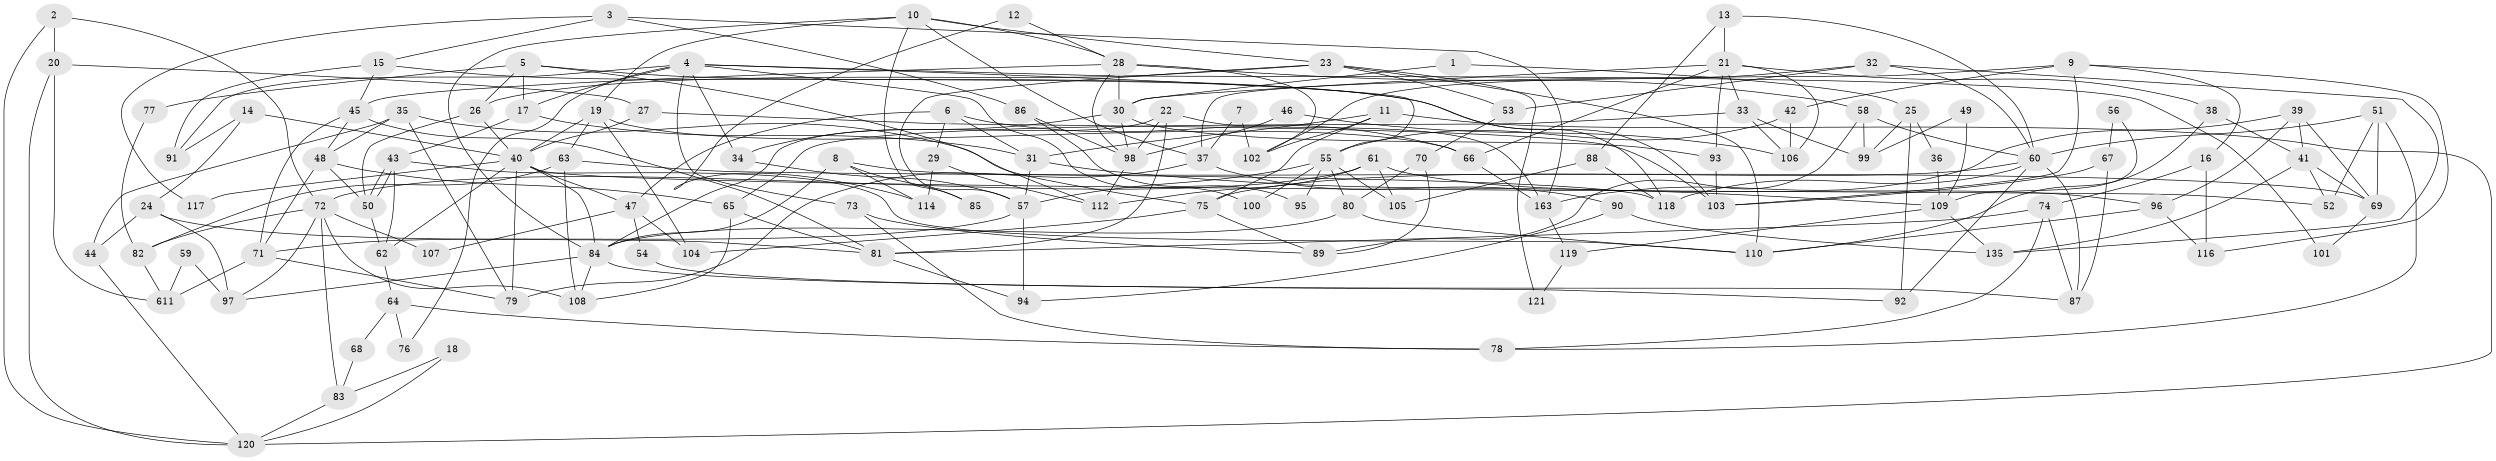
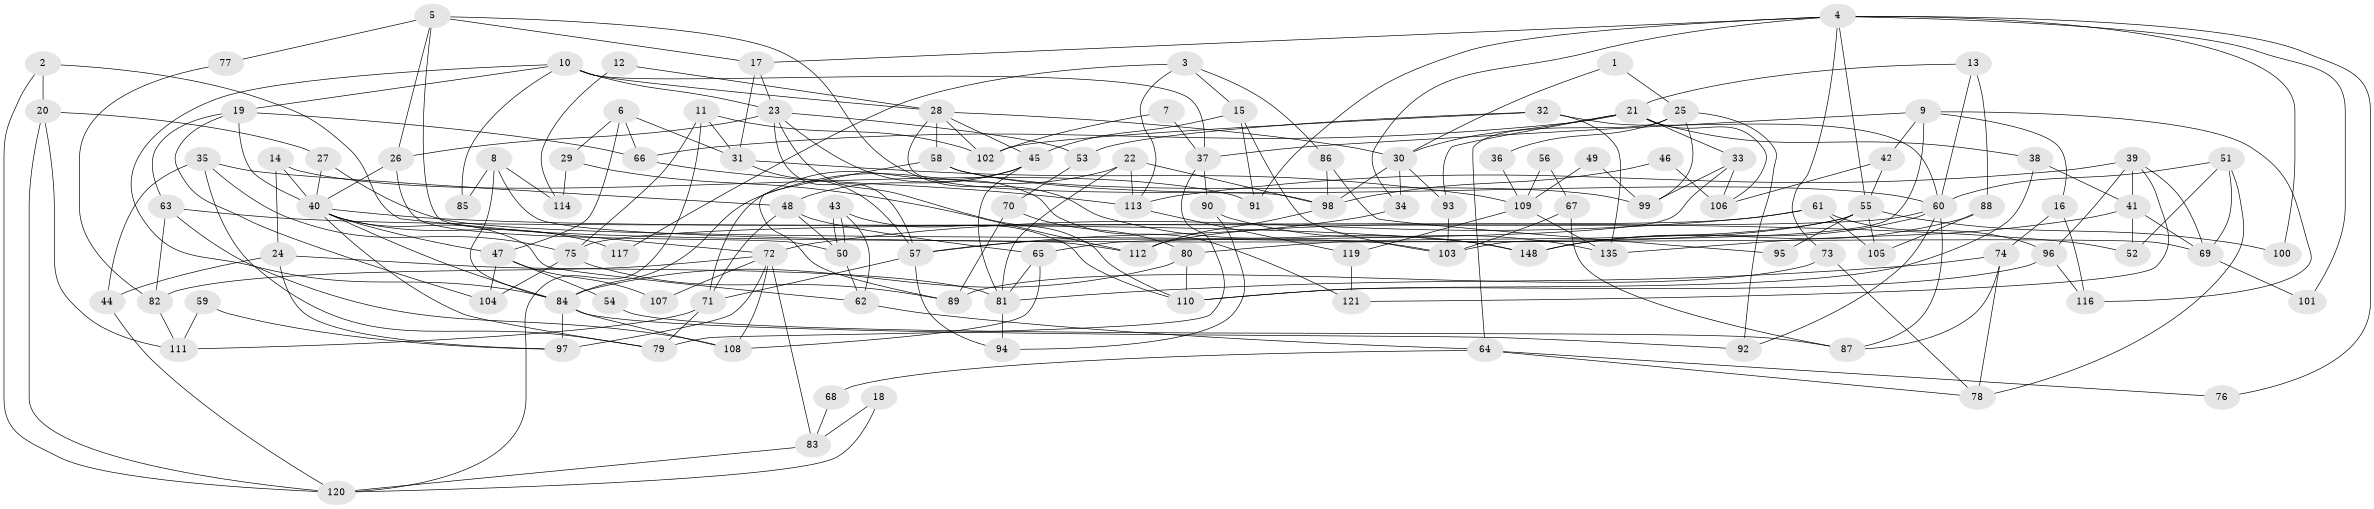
(450, 141) -> (767, 90)
none -> (1473, 153)
(1544, 207) -> (1134, 207)
(1667, 207) -> (1529, 254)
none -> (1817, 294)
(166, 302) -> (179, 350)
